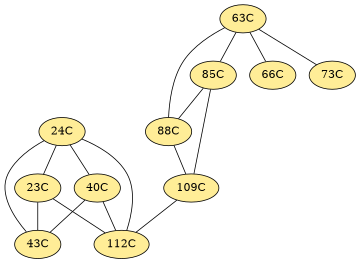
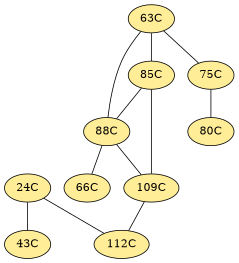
(258, 47) -> (97, 160)
(332, 75) -> (211, 75)
none -> (211, 132)
(38, 188) -> none
(97, 188) -> none
